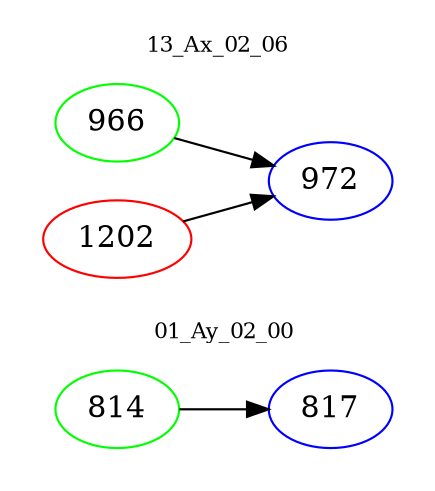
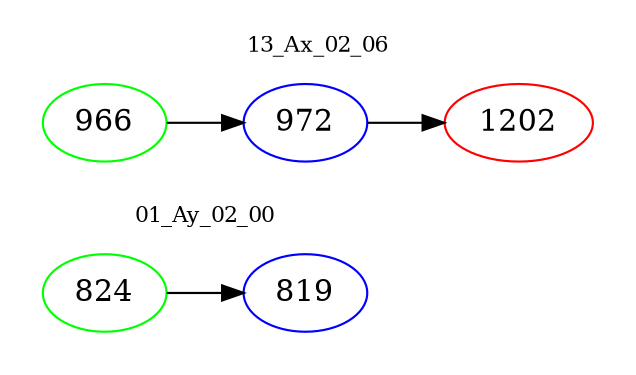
(218, 212) -> (395, 123)
(117, 409) -> (105, 293)
(331, 409) -> (305, 293)
